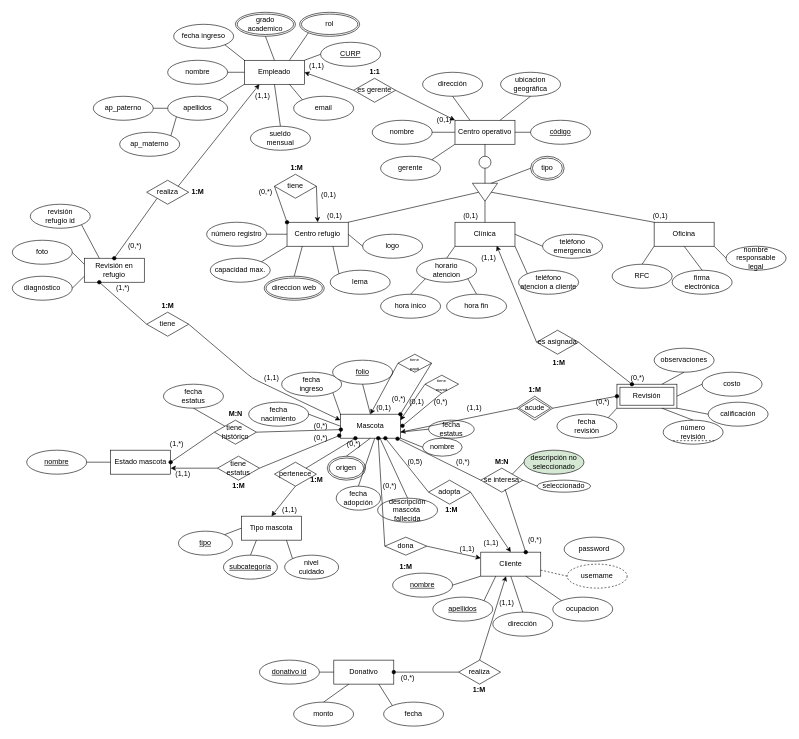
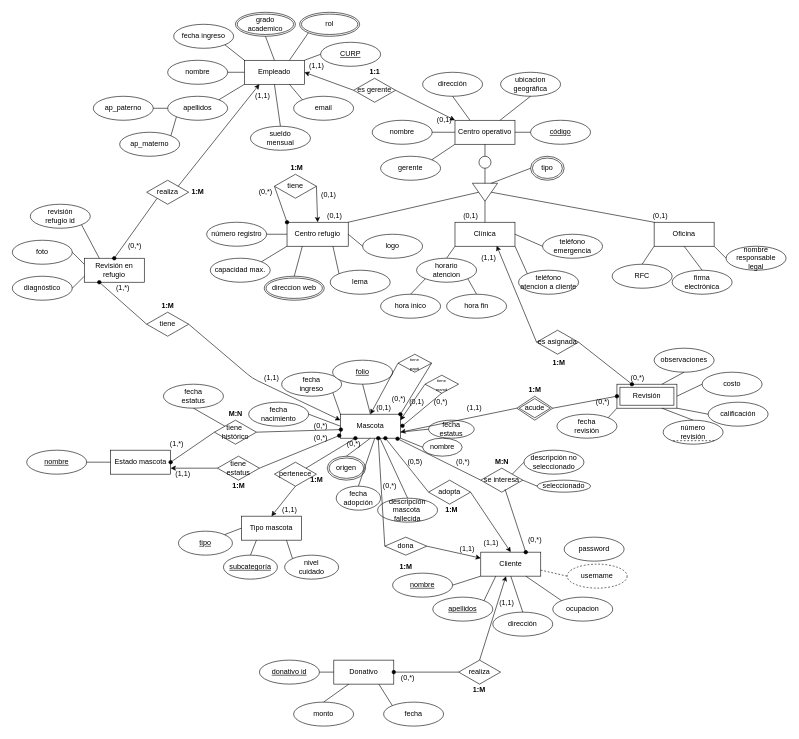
(554, 462) -> (554, 462)
